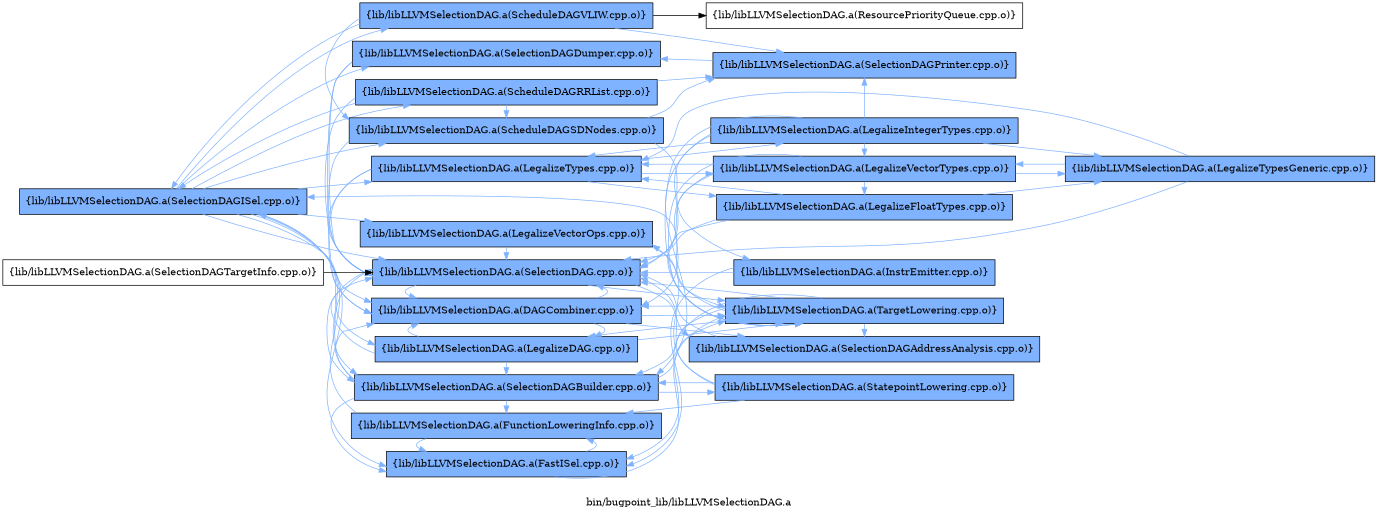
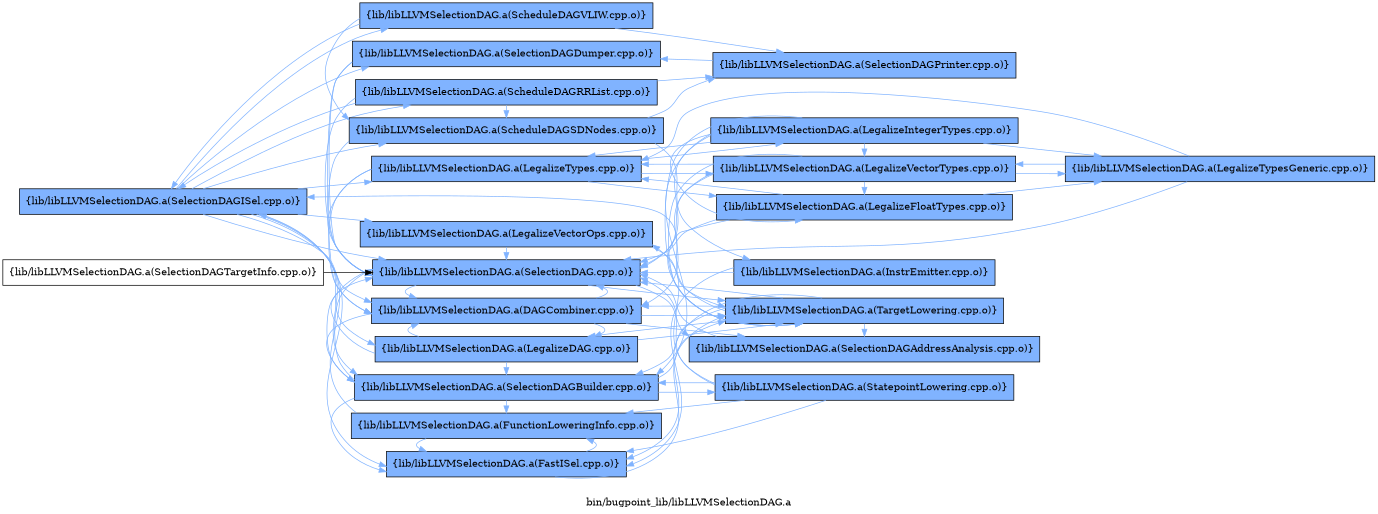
(864, 16) -> none
(864, 102) -> (697, 203)
(336, 345) -> (348, 321)
none -> (731, 429)
